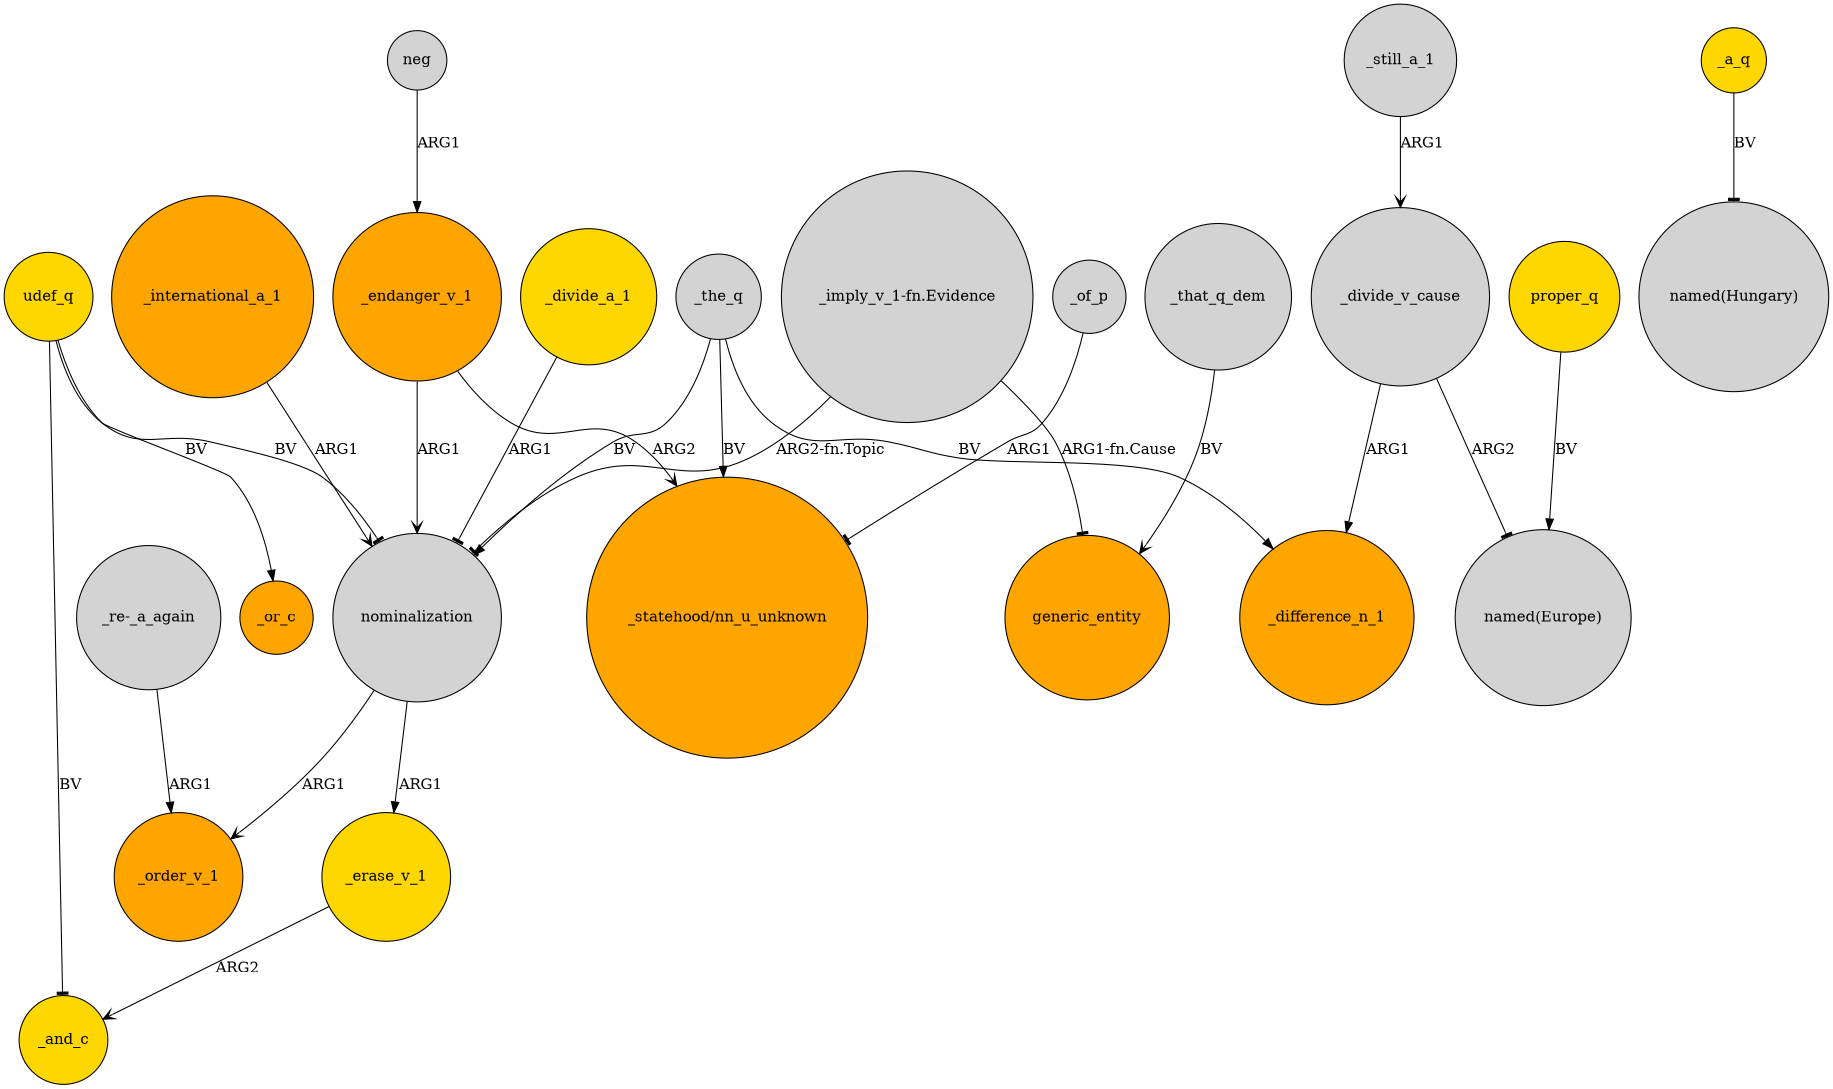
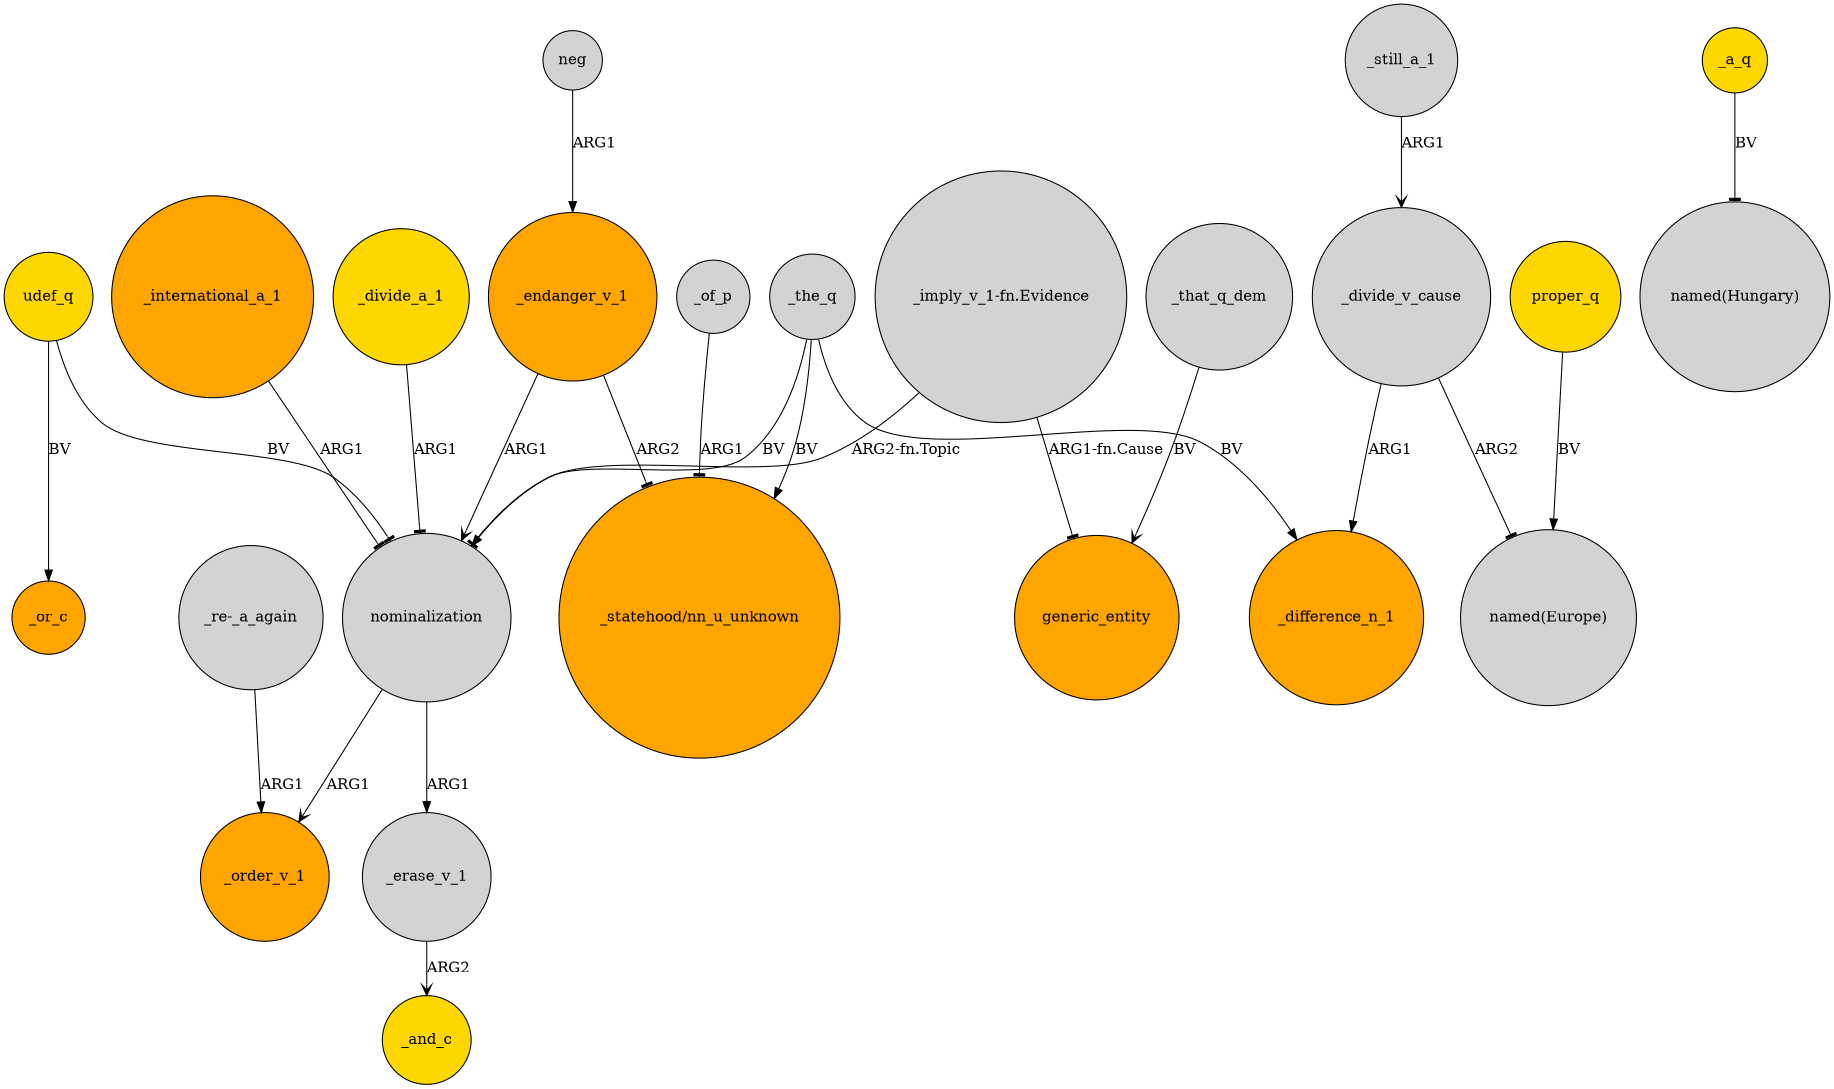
(561, 433) -> (625, 428)
(316, 460) -> (323, 462)
(56, 665) -> none
(386, 877) -> (427, 877)
